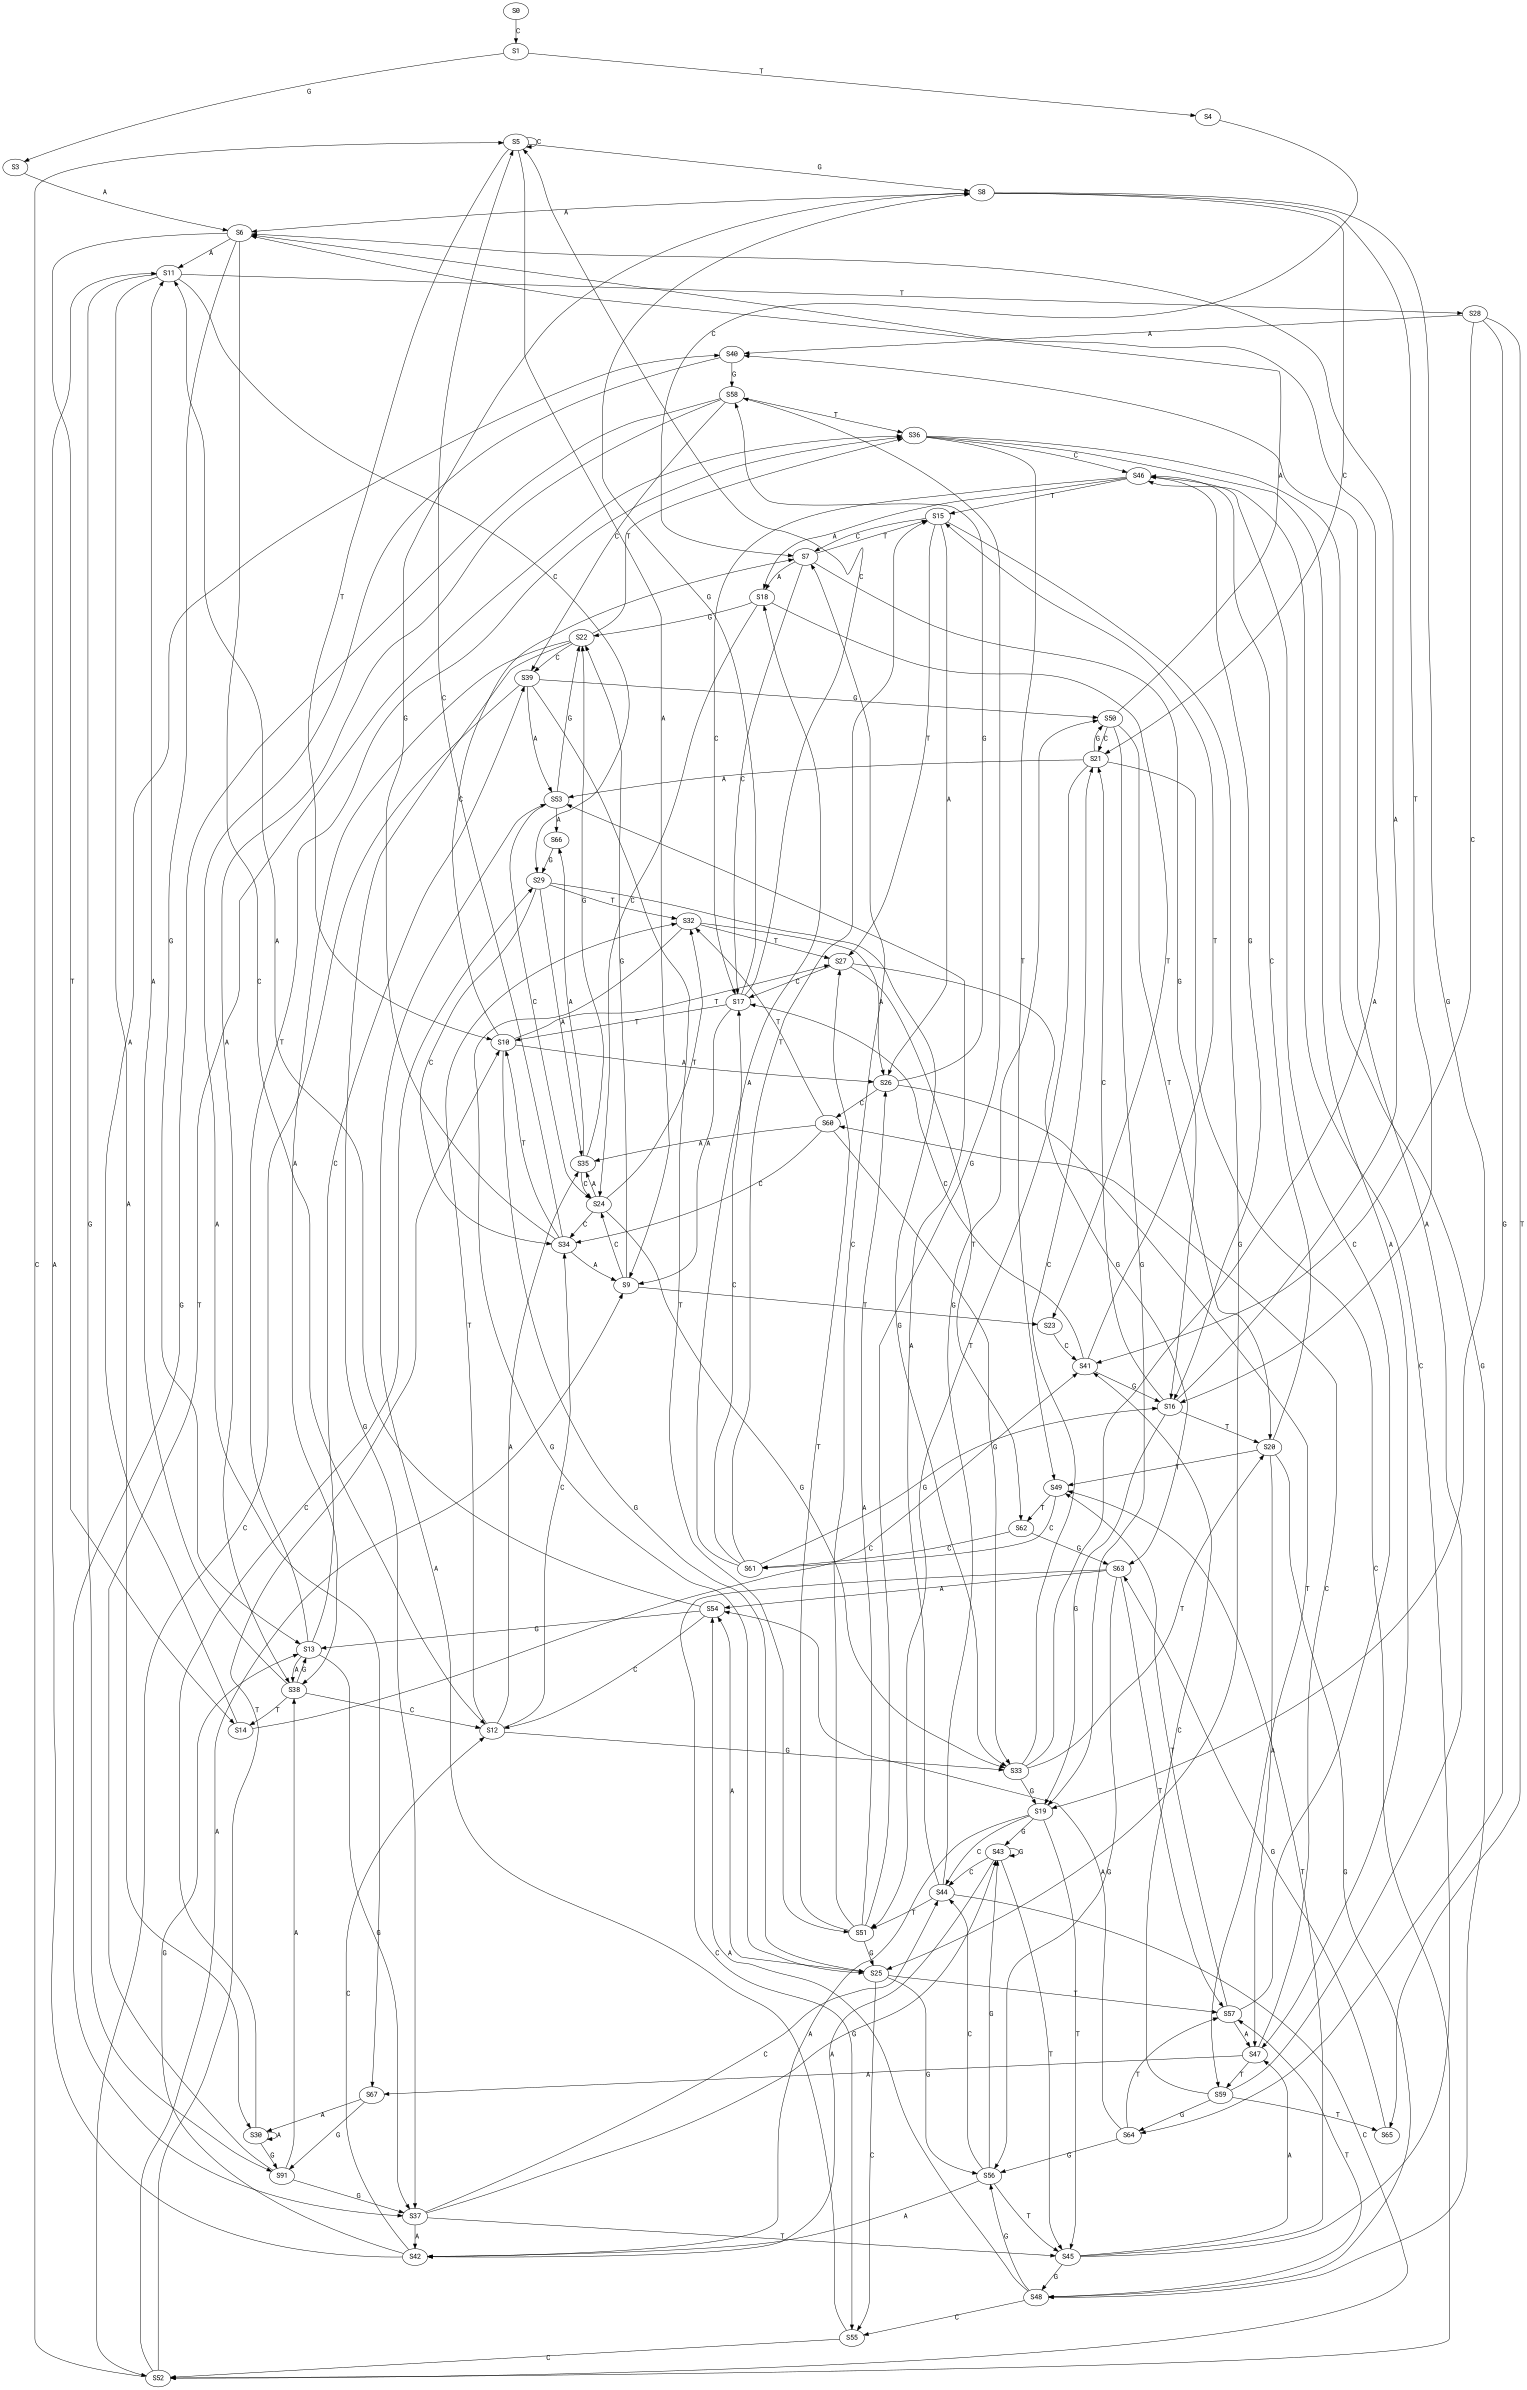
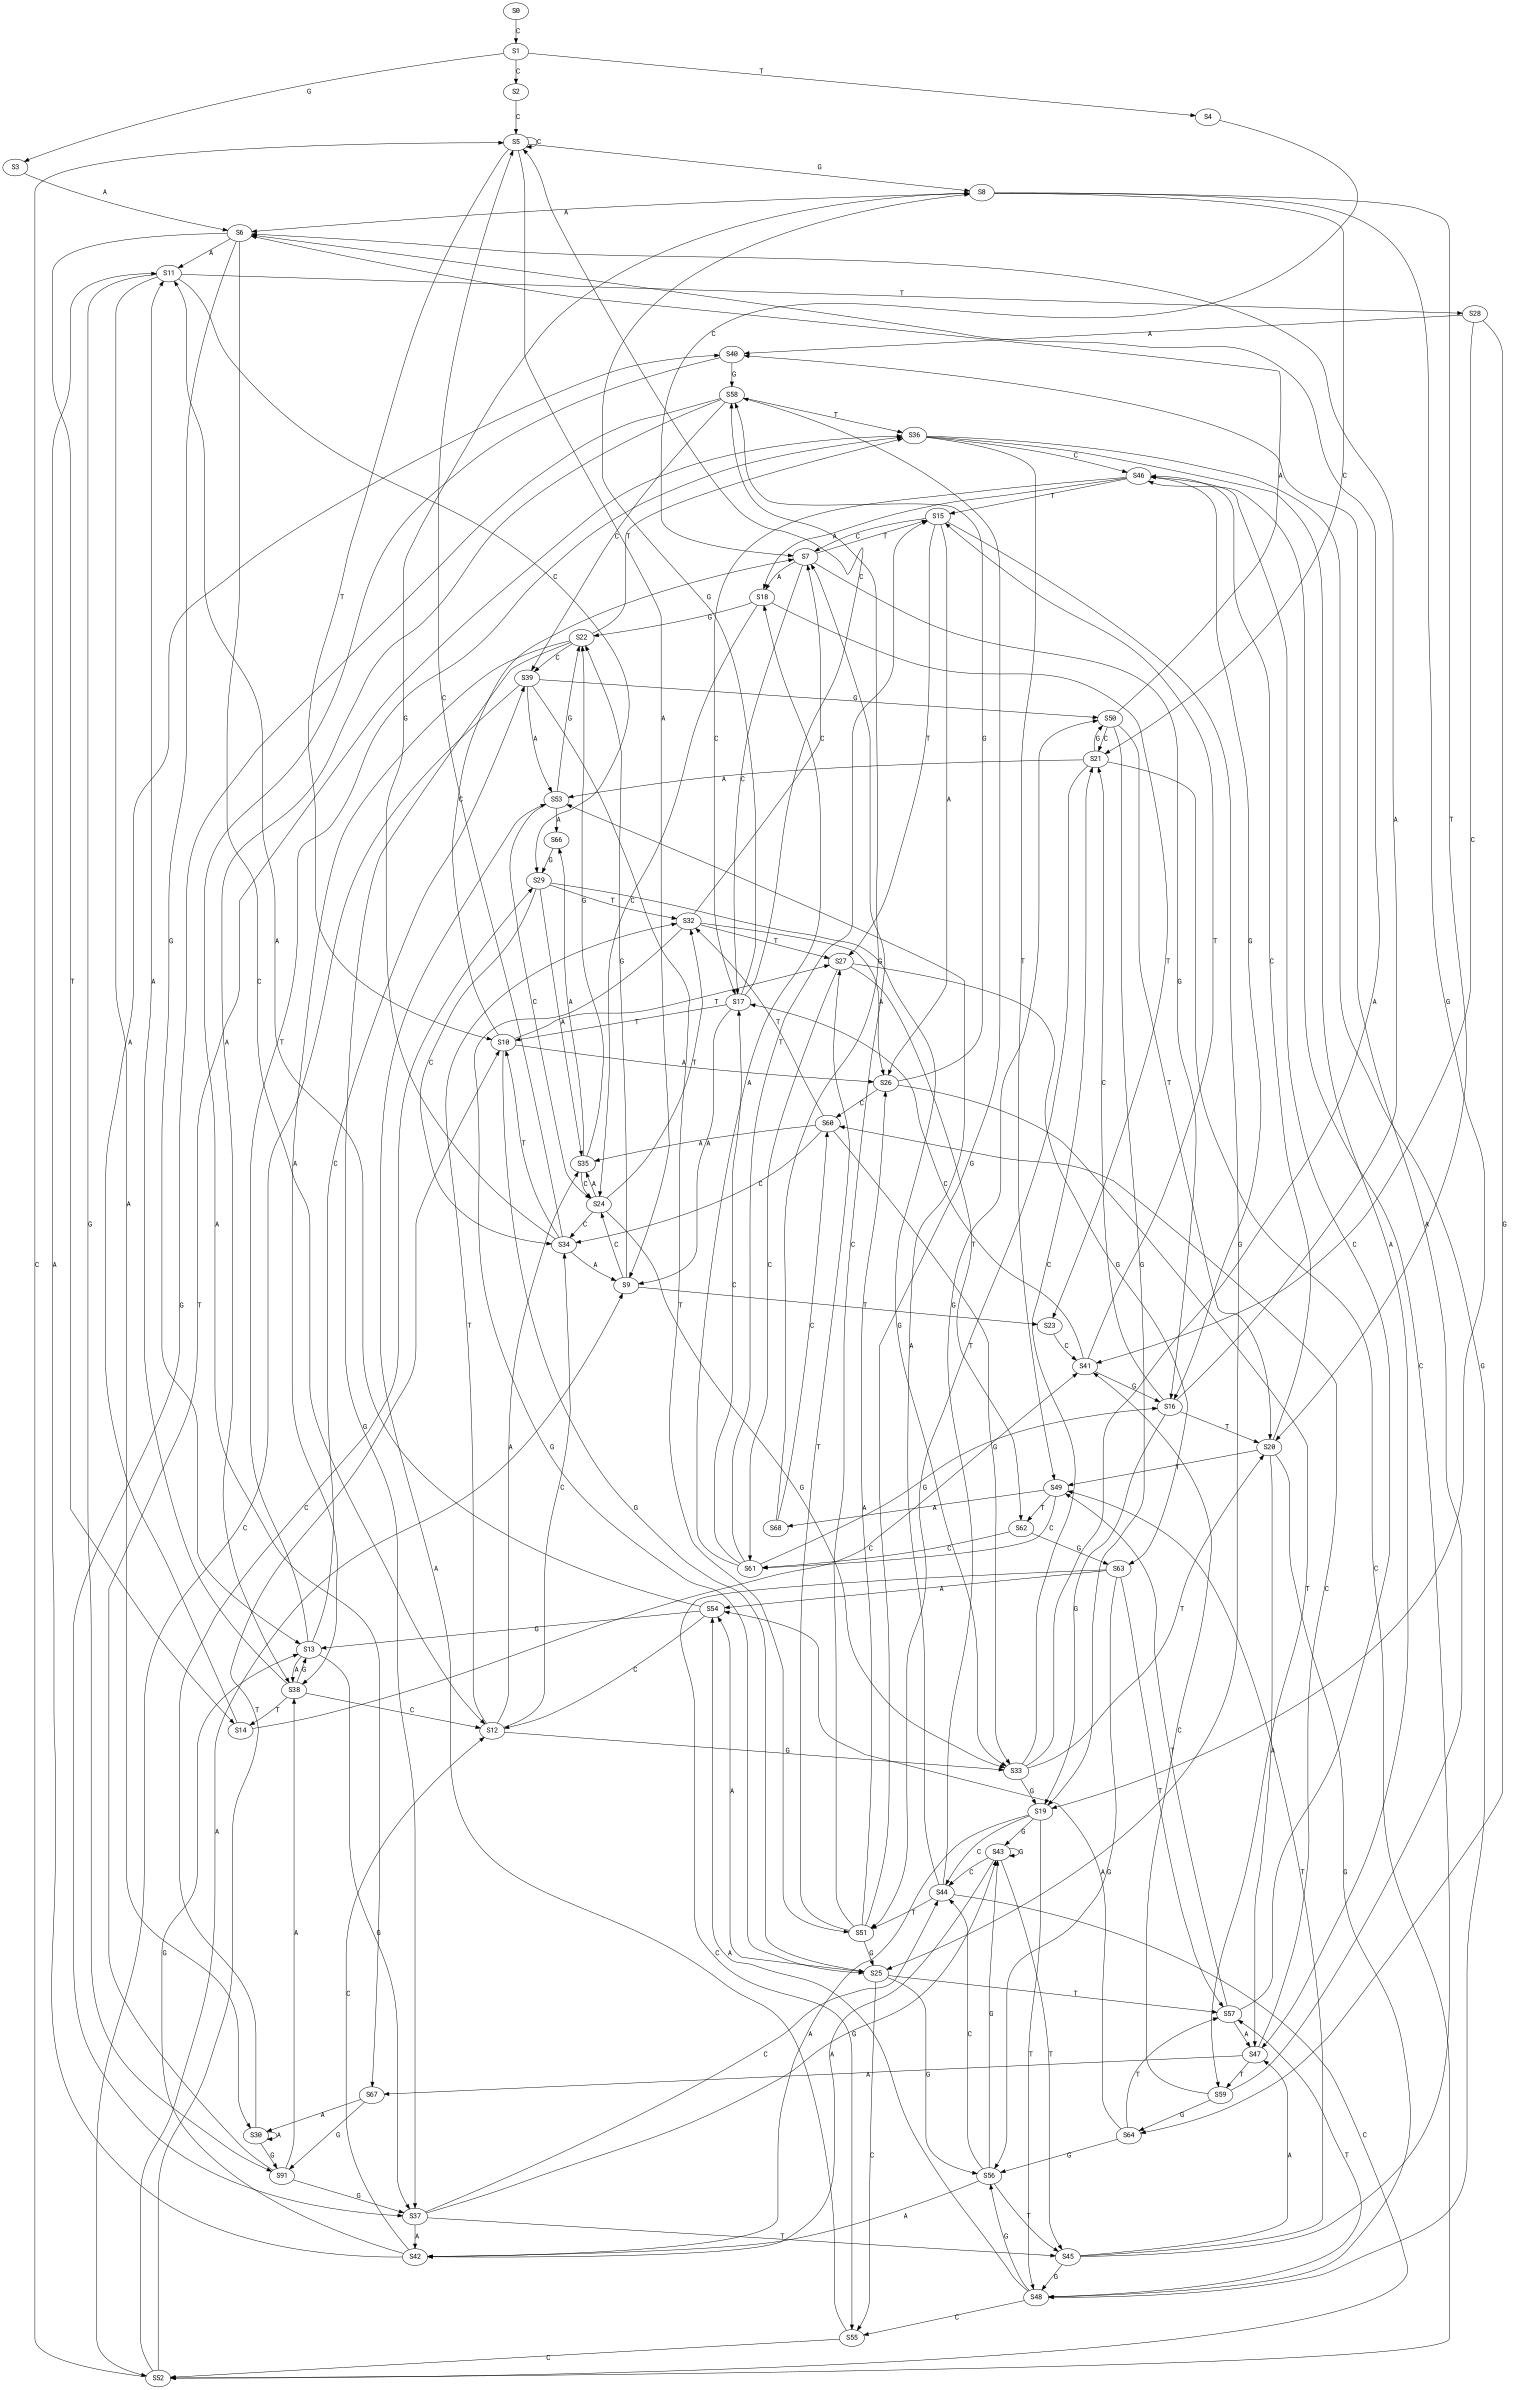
none -> (516, 92)
(1412, 688) -> (1449, 628)
none -> (809, 759)
(796, 980) -> (768, 1258)
none -> (776, 1528)
(1076, 2030) -> (1029, 2052)
(1387, 2136) -> none
